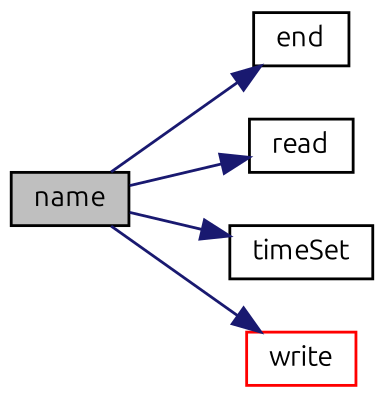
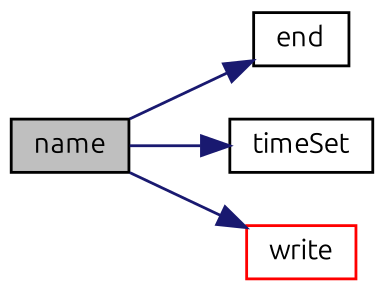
(301, 146) -> none
